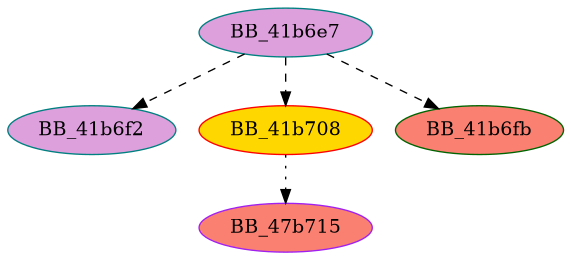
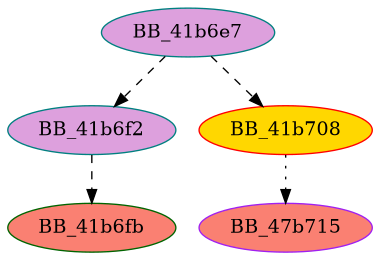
(376, 78) -> (92, 172)
